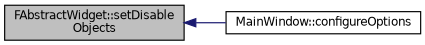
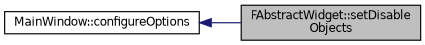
(211, 23) -> (226, 23)
